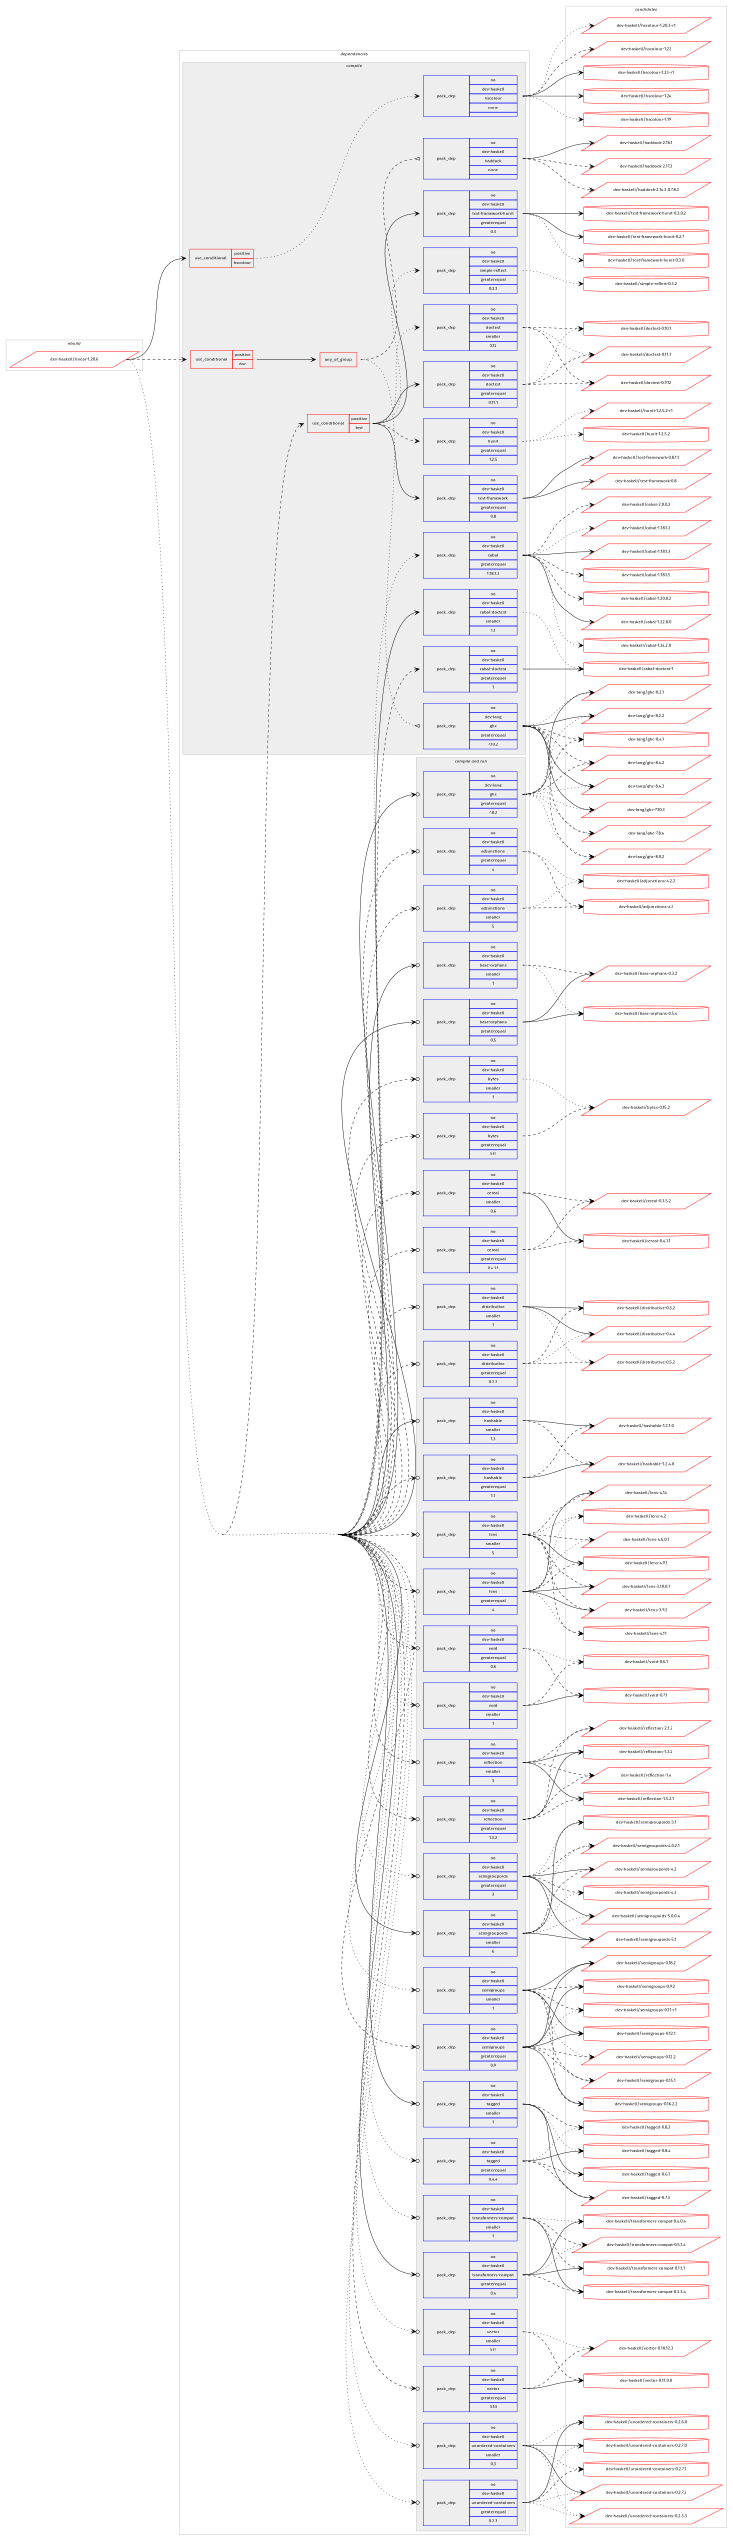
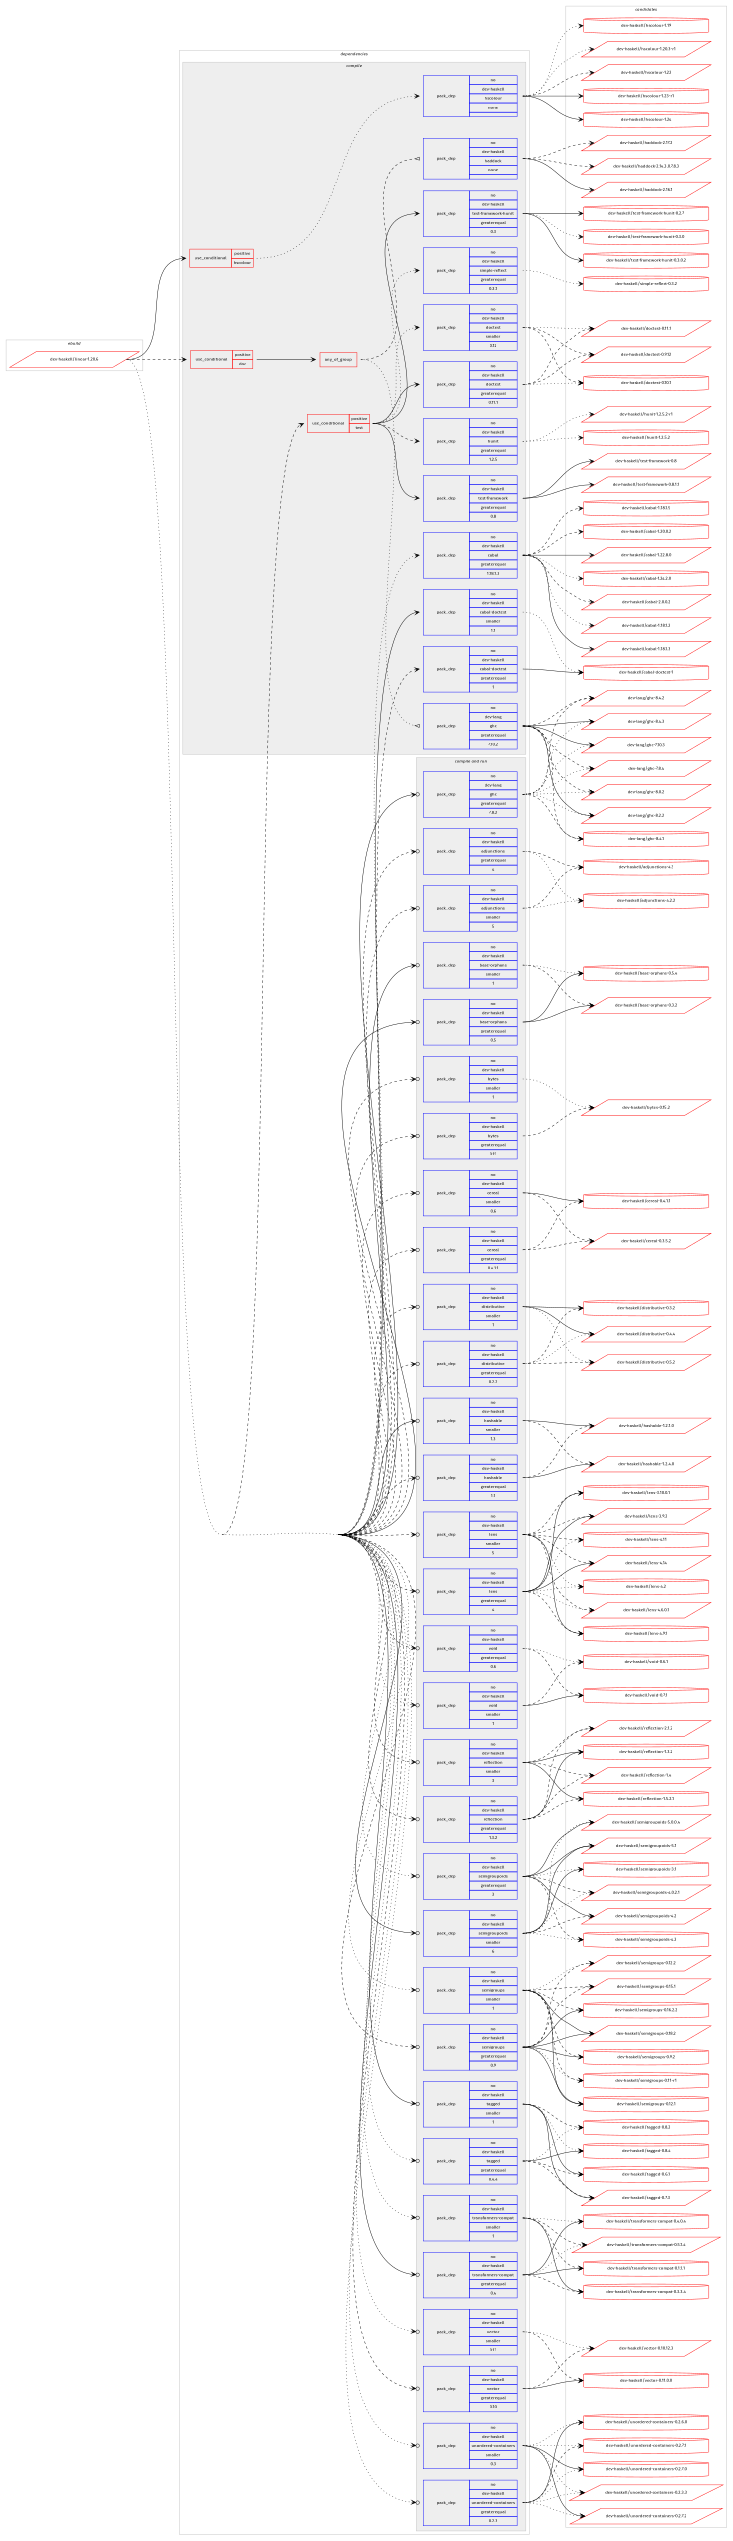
(646, 693) -> none
(646, 1587) -> (646, 1493)
